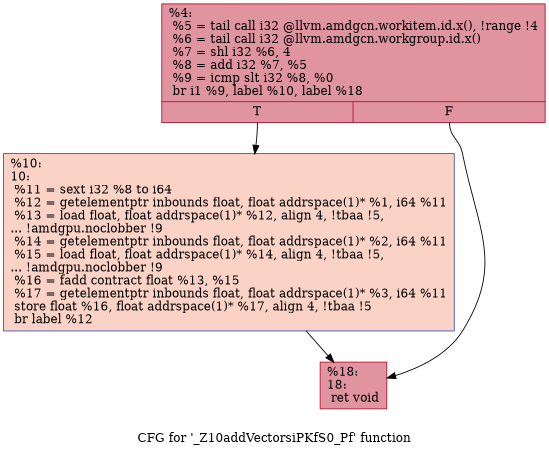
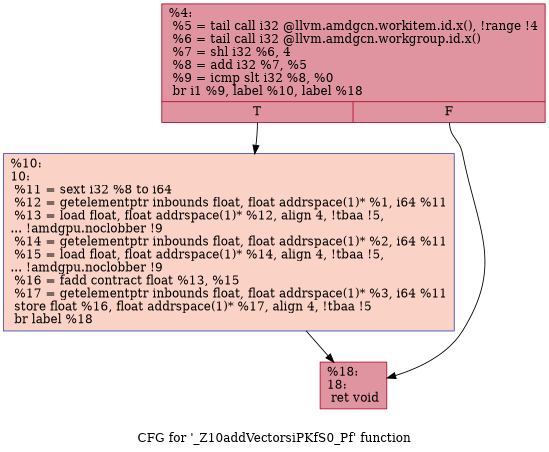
(52, 320) -> (52, 320)
